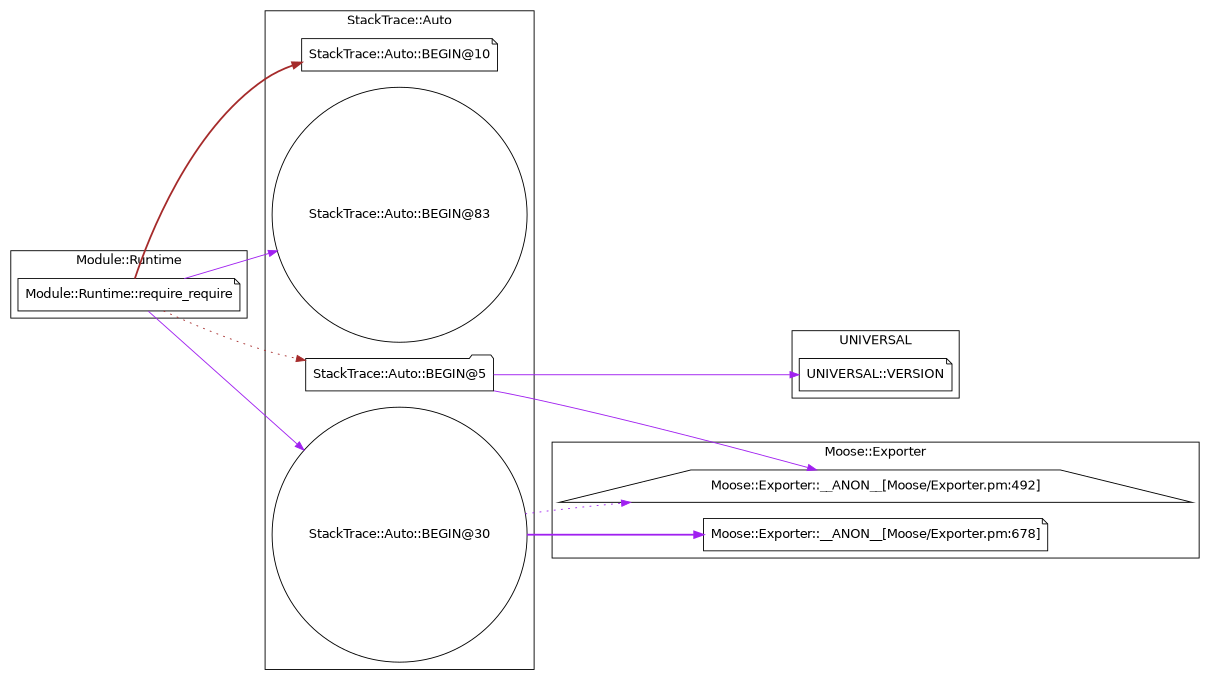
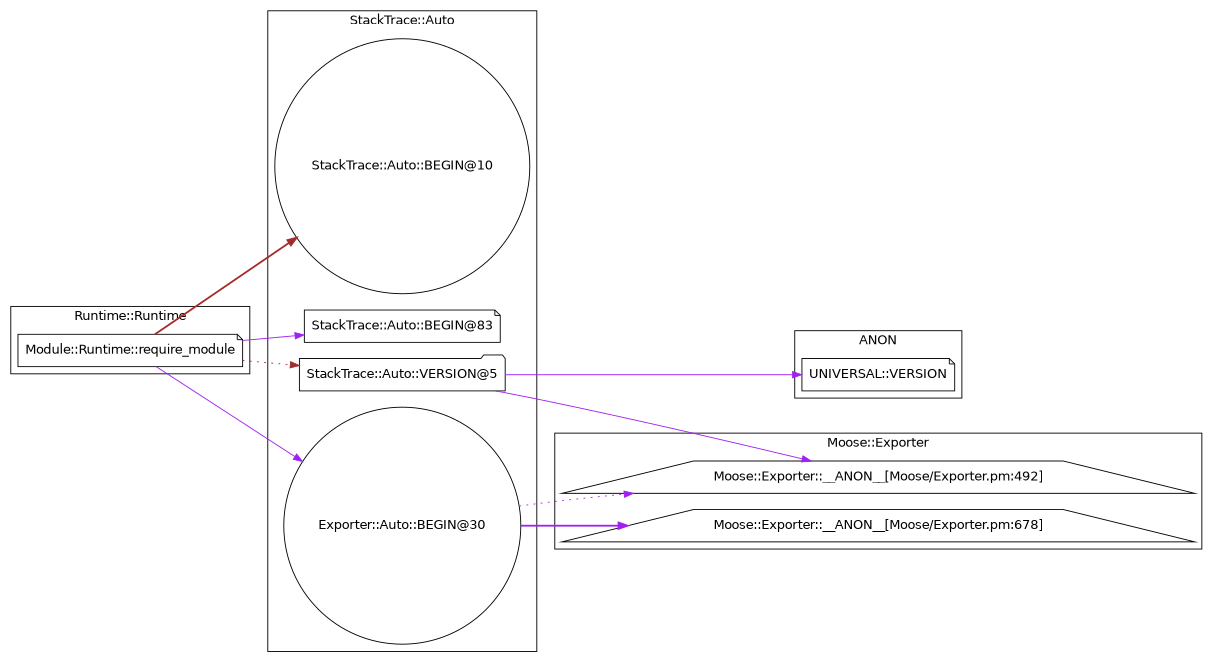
(400, 55) -> (402, 166)
(400, 215) -> (402, 326)
(129, 261) -> (130, 317)
(129, 295) -> (130, 350)
(876, 341) -> (878, 341)
(400, 375) -> (402, 375)
(400, 535) -> (402, 526)
(876, 535) -> (878, 526)
